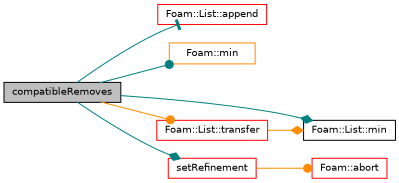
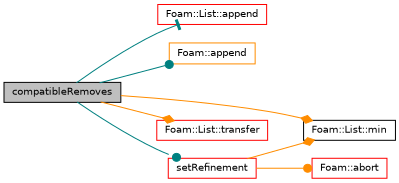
(212, 53) -> (212, 53)
(211, 104) -> (211, 104)
(134, 110) -> (134, 110)
(122, 130) -> (122, 130)
(279, 130) -> (275, 151)
